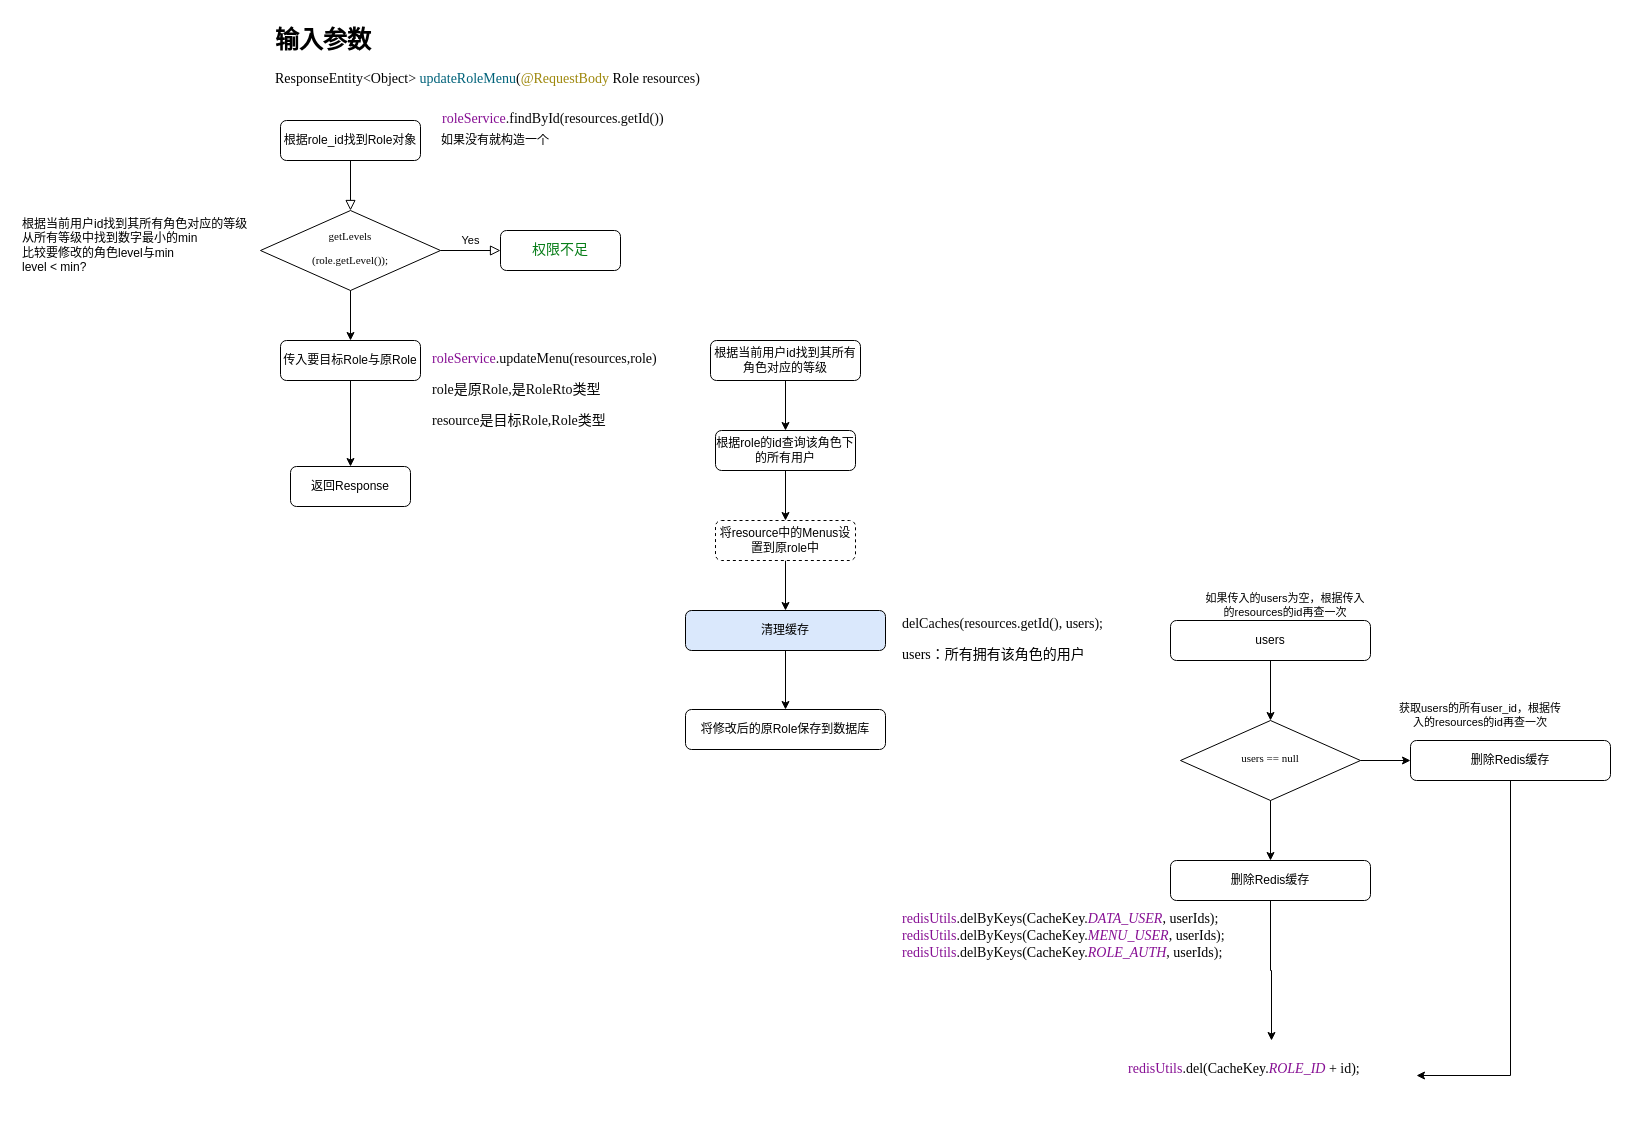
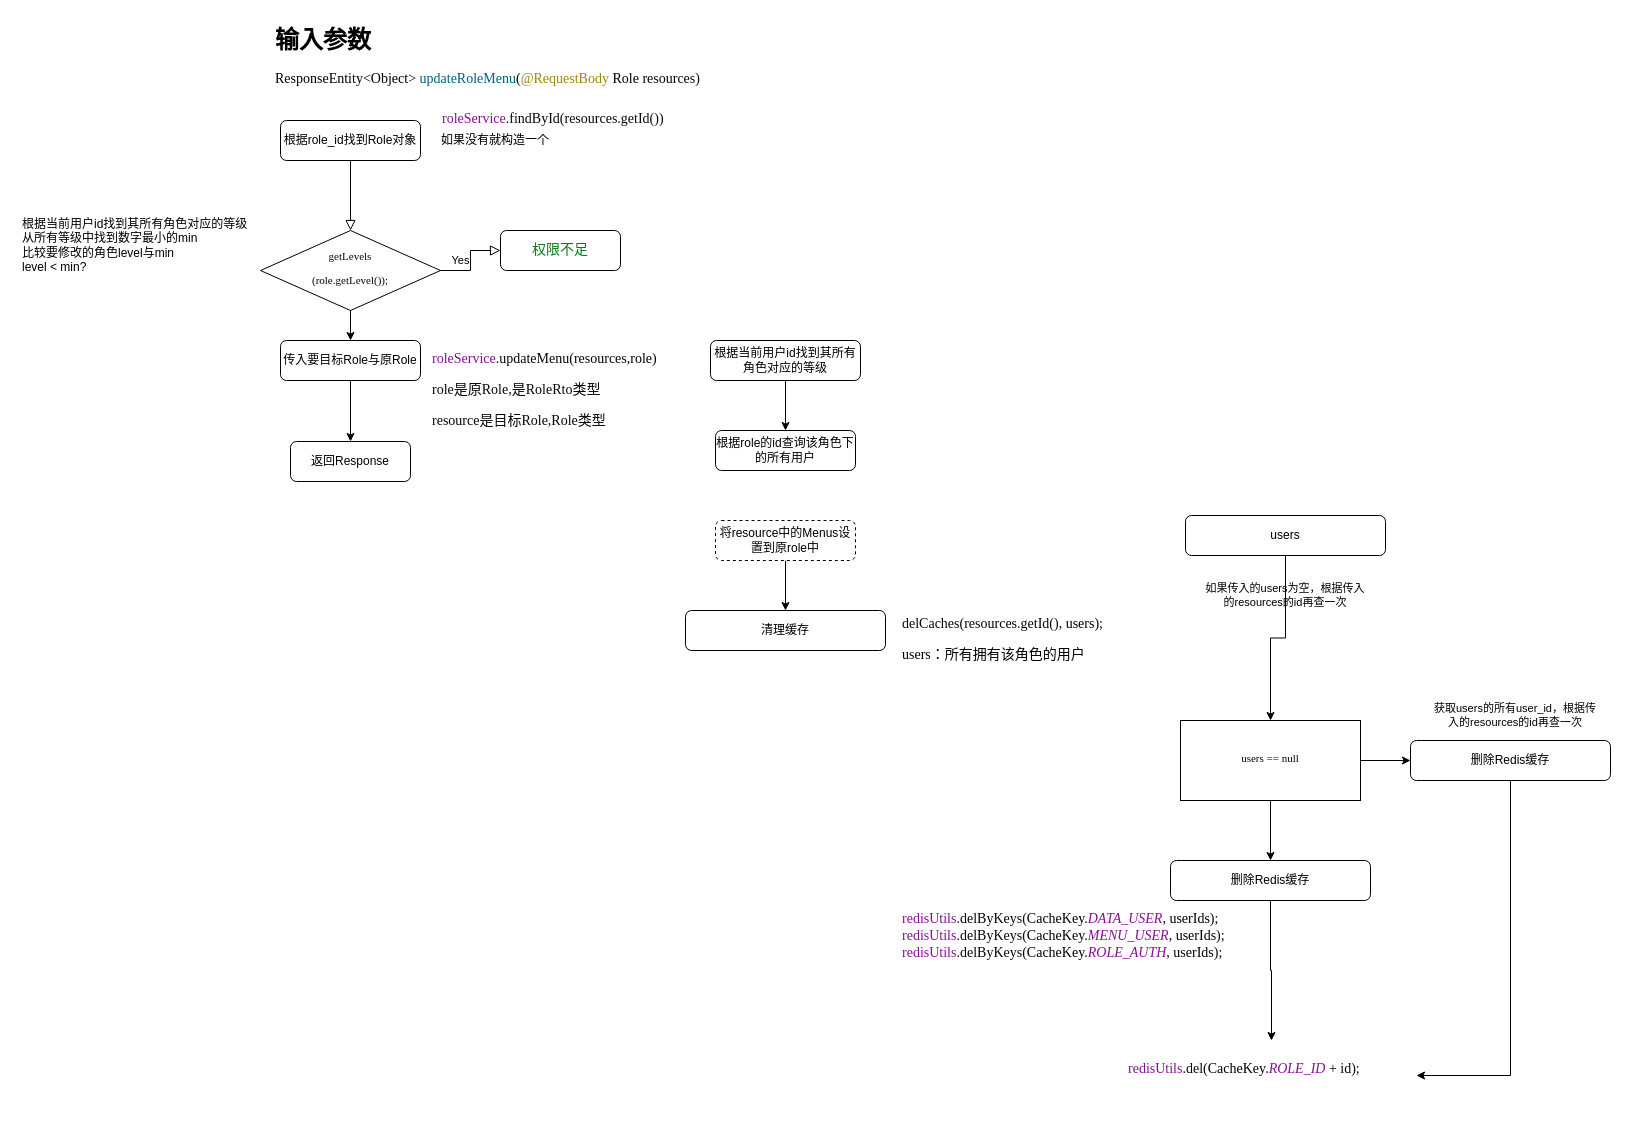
(351, 251) -> (351, 271)
(351, 487) -> (351, 462)
(786, 492) -> none
(1286, 606) -> (1286, 596)
(786, 631) -> (786, 631)
(1271, 641) -> (1286, 536)
(786, 677) -> none
(1481, 716) -> (1516, 716)
(786, 730) -> none
(1271, 761) -> (1271, 761)
